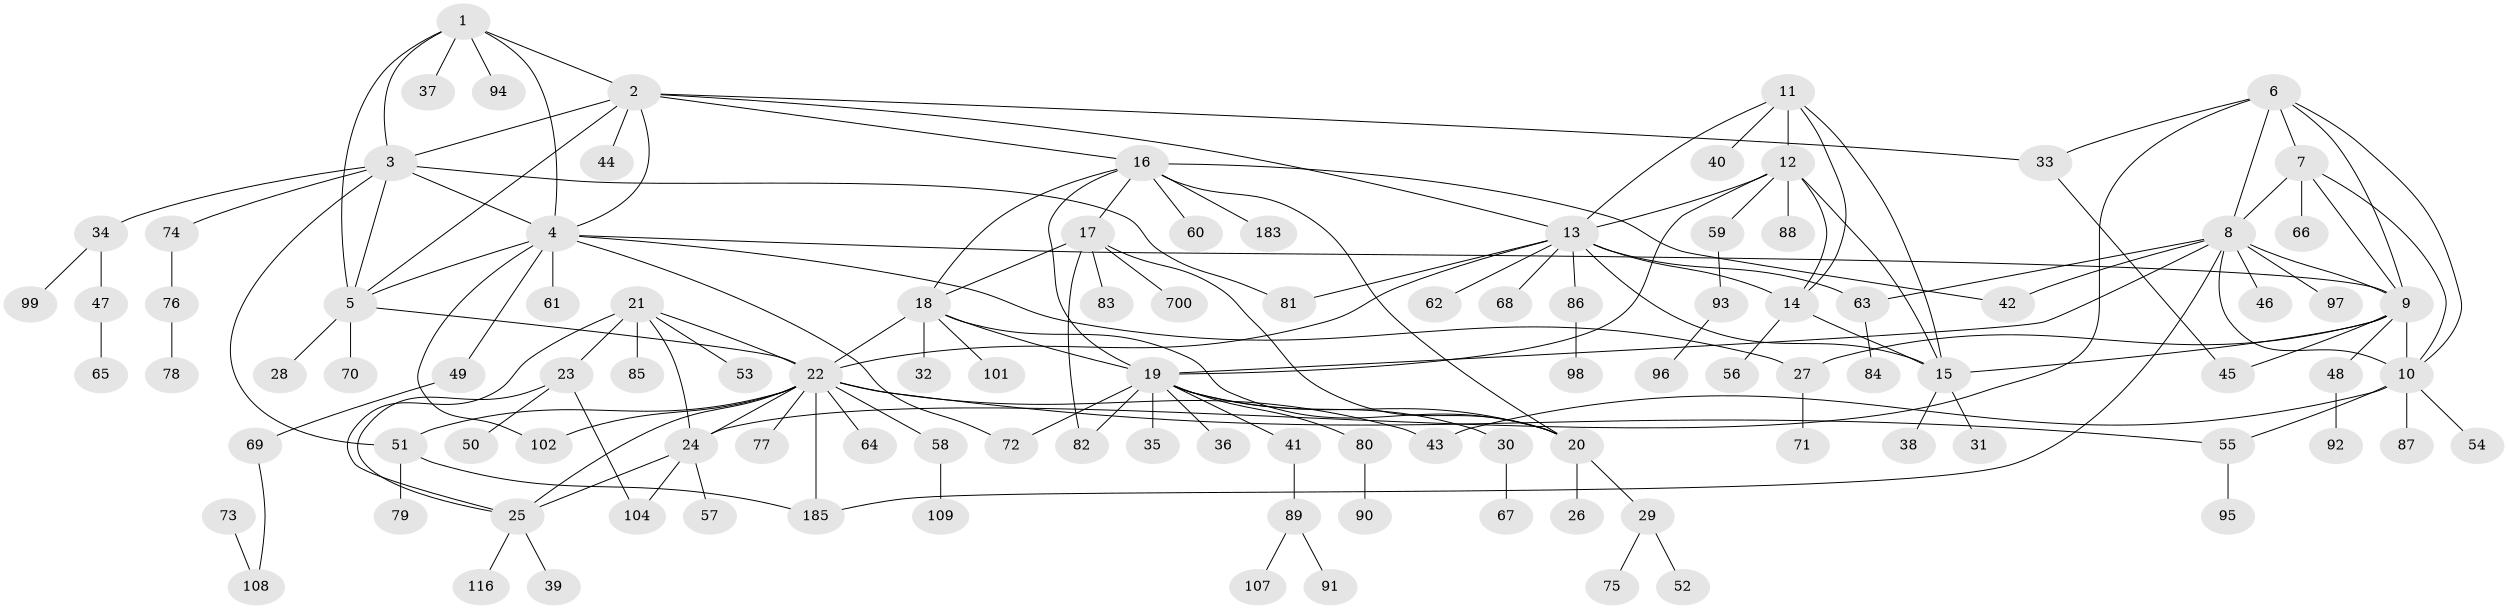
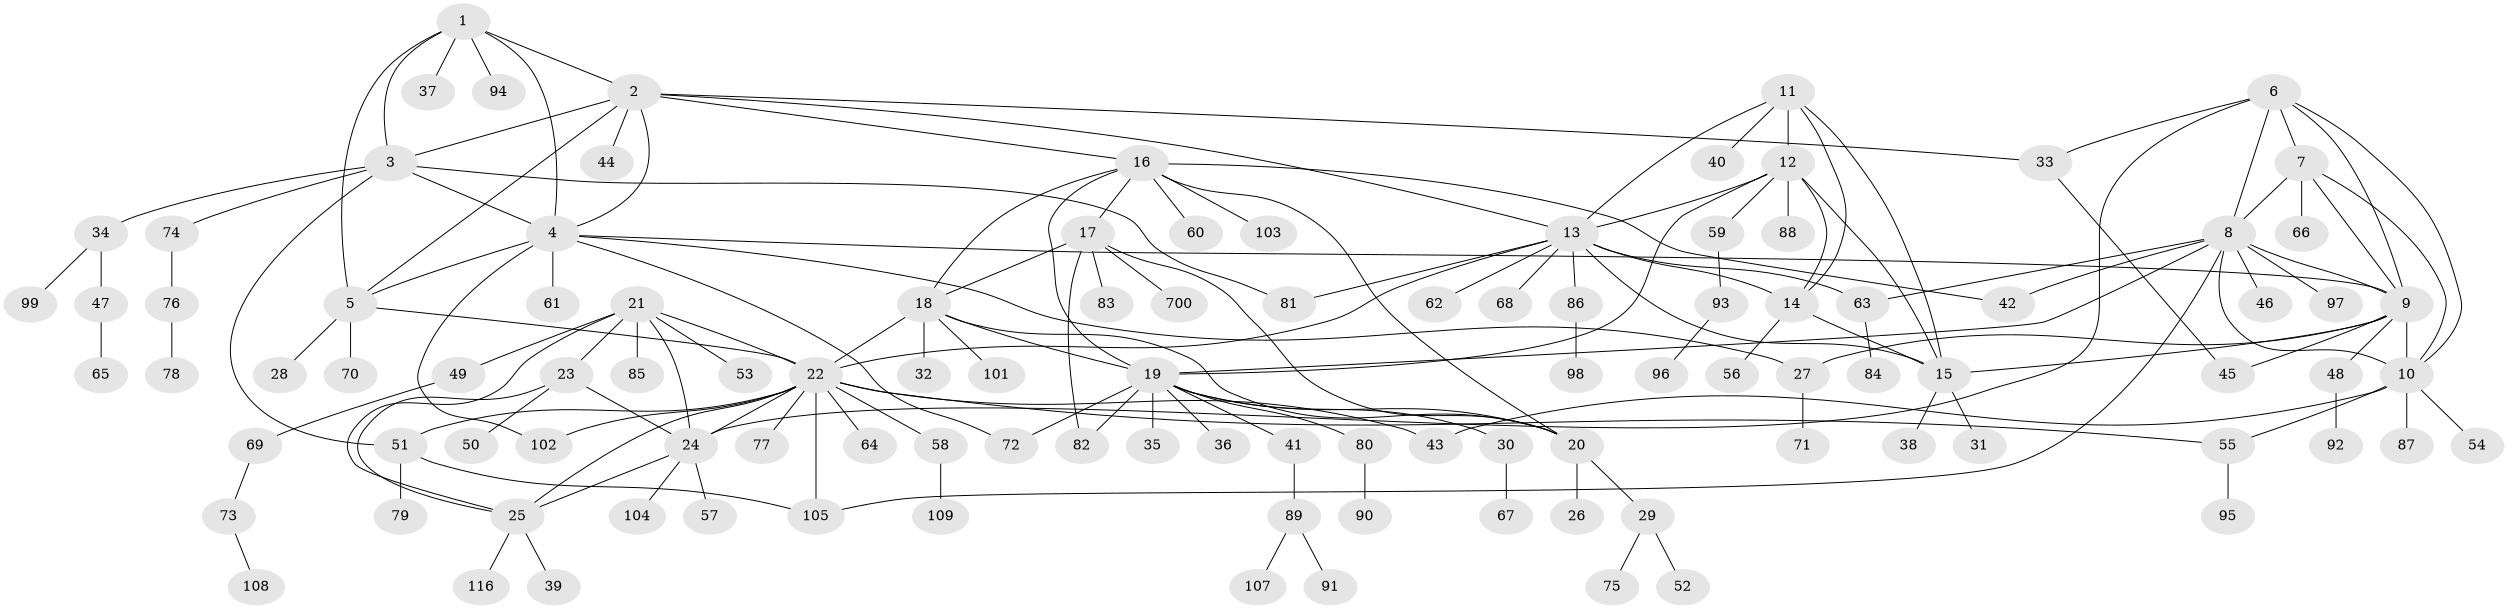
(371, 234) -> none
(1269, 234) -> (1269, 234)
(506, 304) -> (547, 339)
(602, 446) -> (618, 405)
(265, 516) -> (242, 481)
(816, 517) -> (816, 517)
